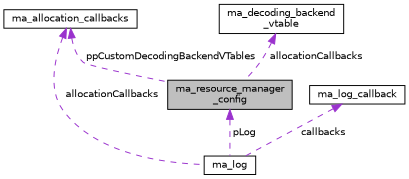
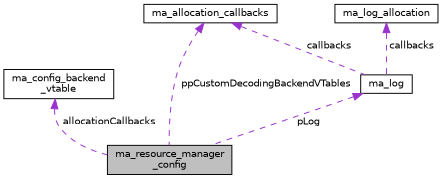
(281, 19) -> (59, 84)
(111, 95) -> (328, 46)
(357, 95) -> (386, 14)
(230, 138) -> (282, 121)
